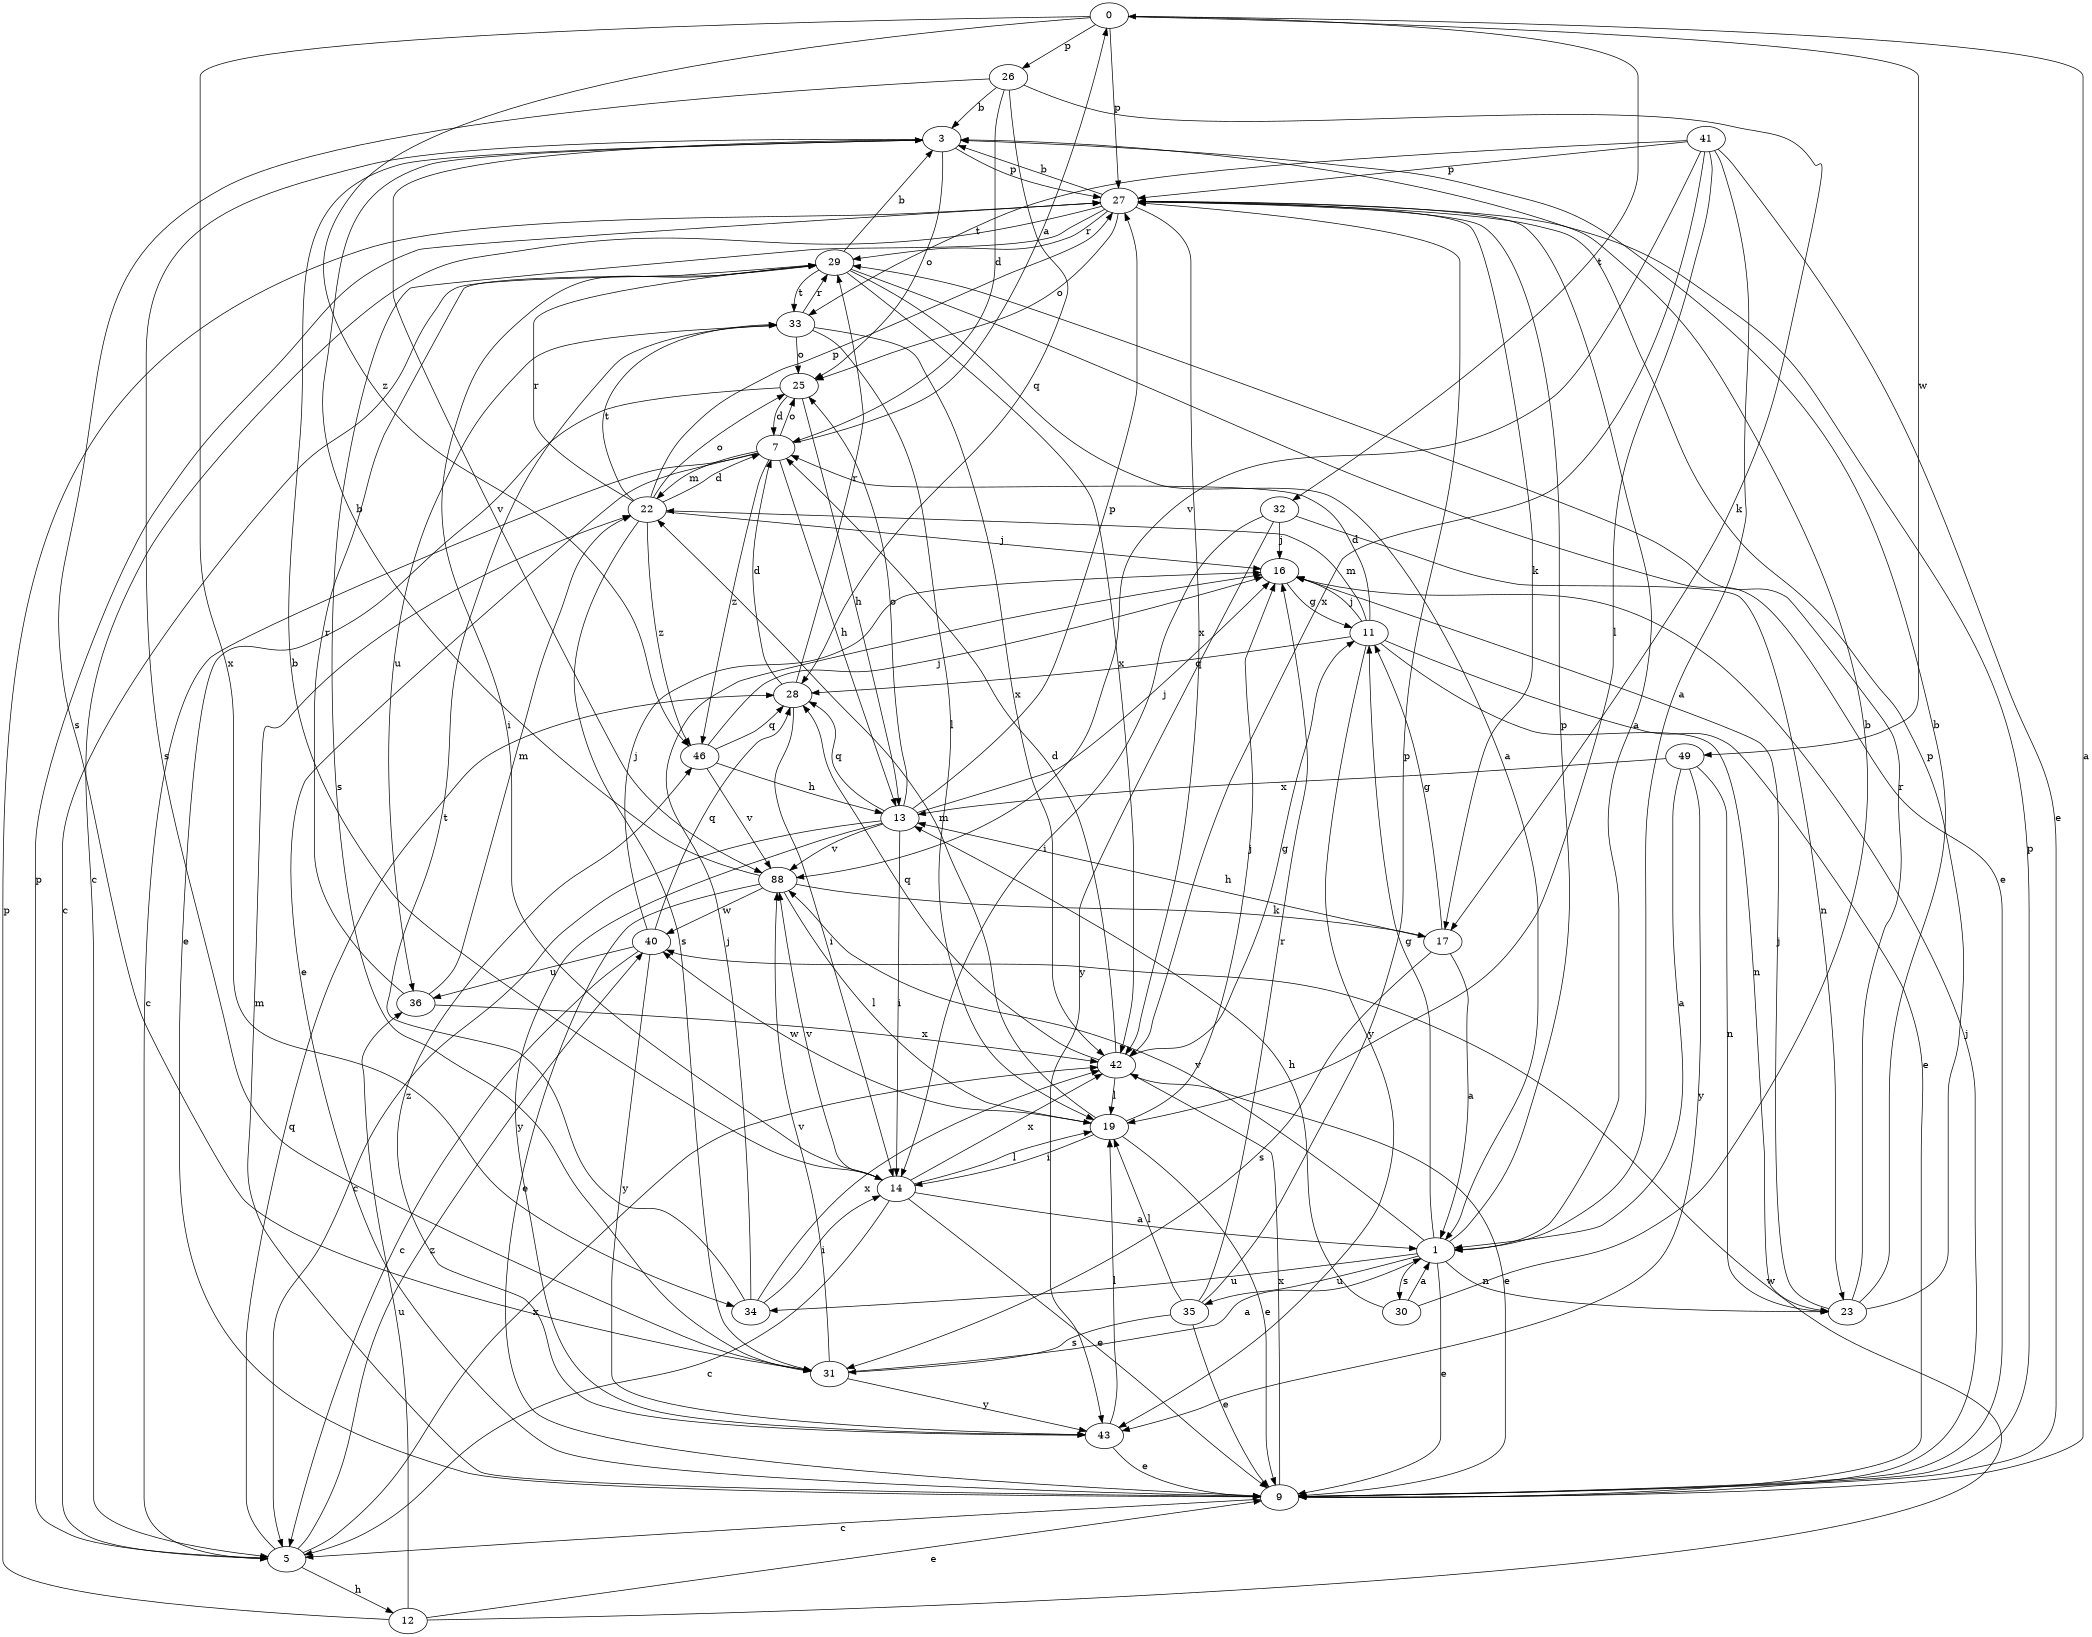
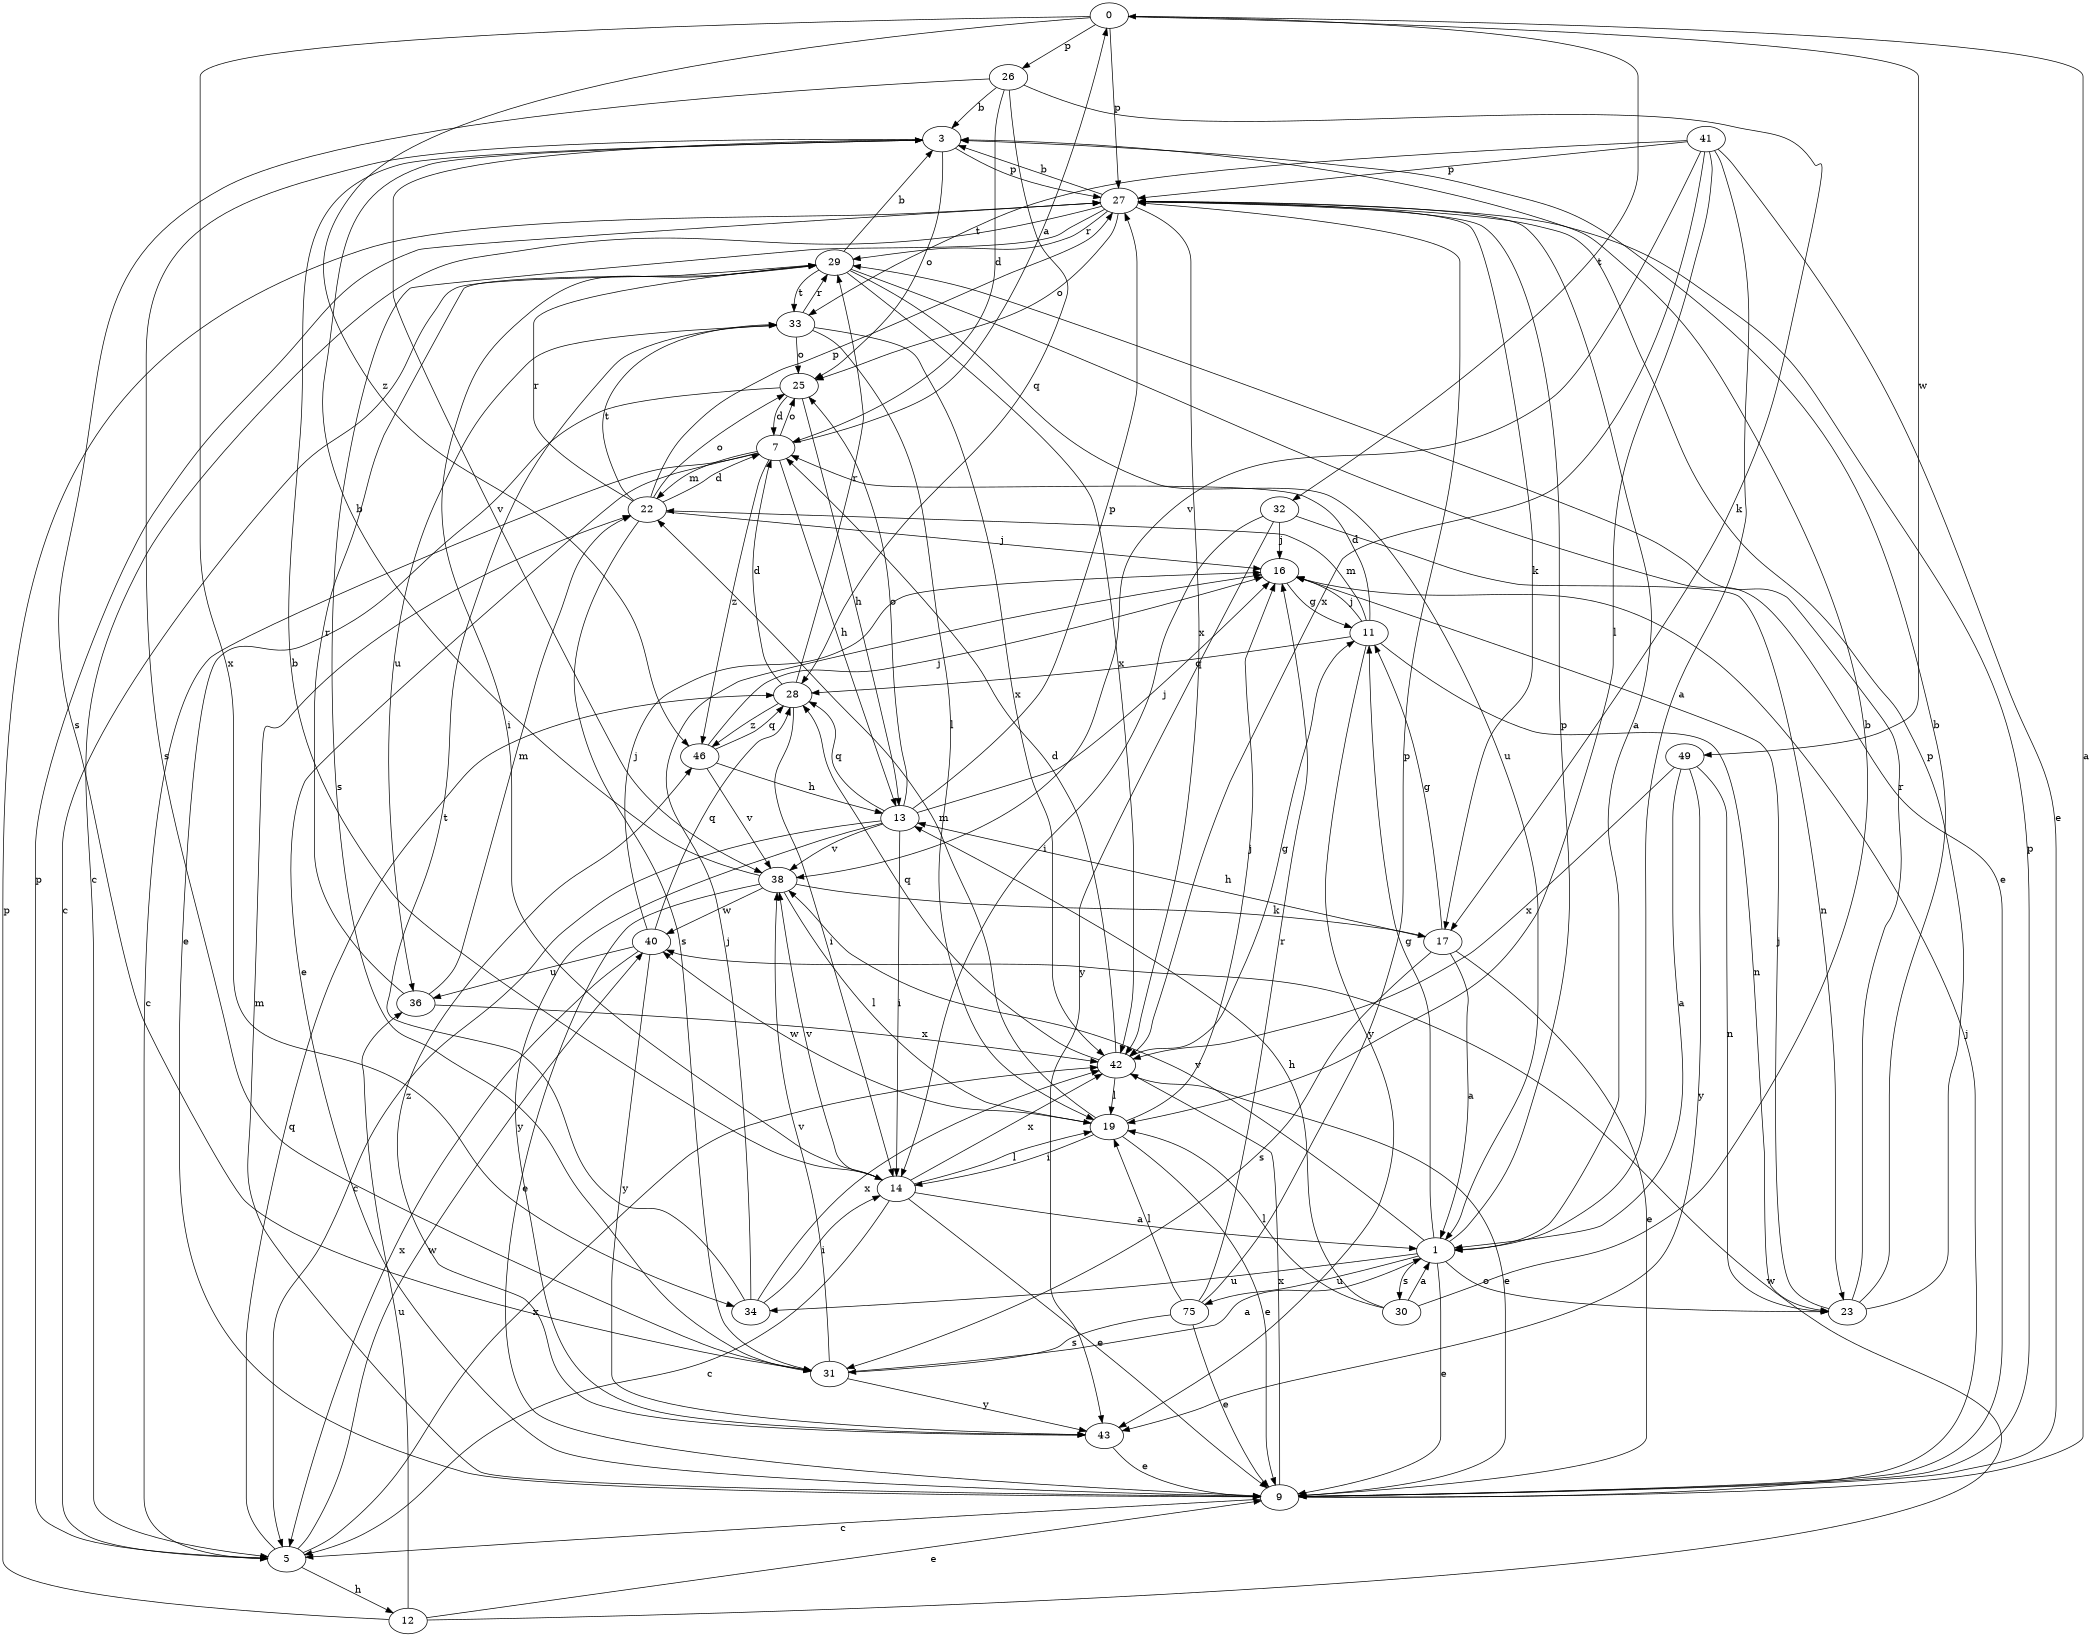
(656, 633) -> (748, 722)
(1508, 757) -> (1508, 757)
(1314, 781) -> (1439, 972)
(778, 880) -> (778, 880)
(1921, 1193) -> (1647, 1333)
(402, 1251) -> (402, 1251)
(433, 1251) -> (433, 1251)
(1486, 1281) -> (1486, 1281)
(1114, 1293) -> (1260, 1219)
(1189, 1312) -> (1189, 1312)
